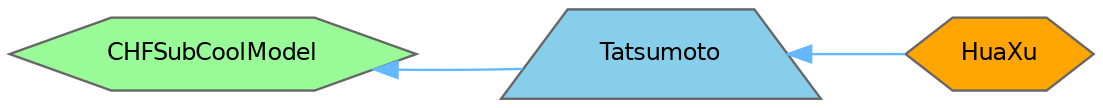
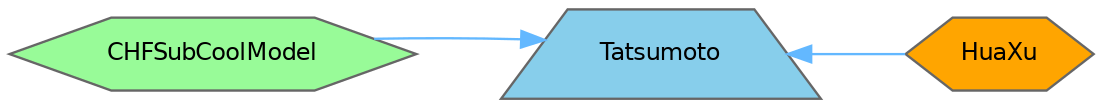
(461, 70) -> (448, 38)
